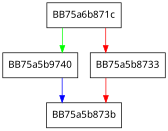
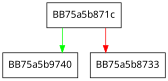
(84, 15) -> (84, 15)
(84, 115) -> none
